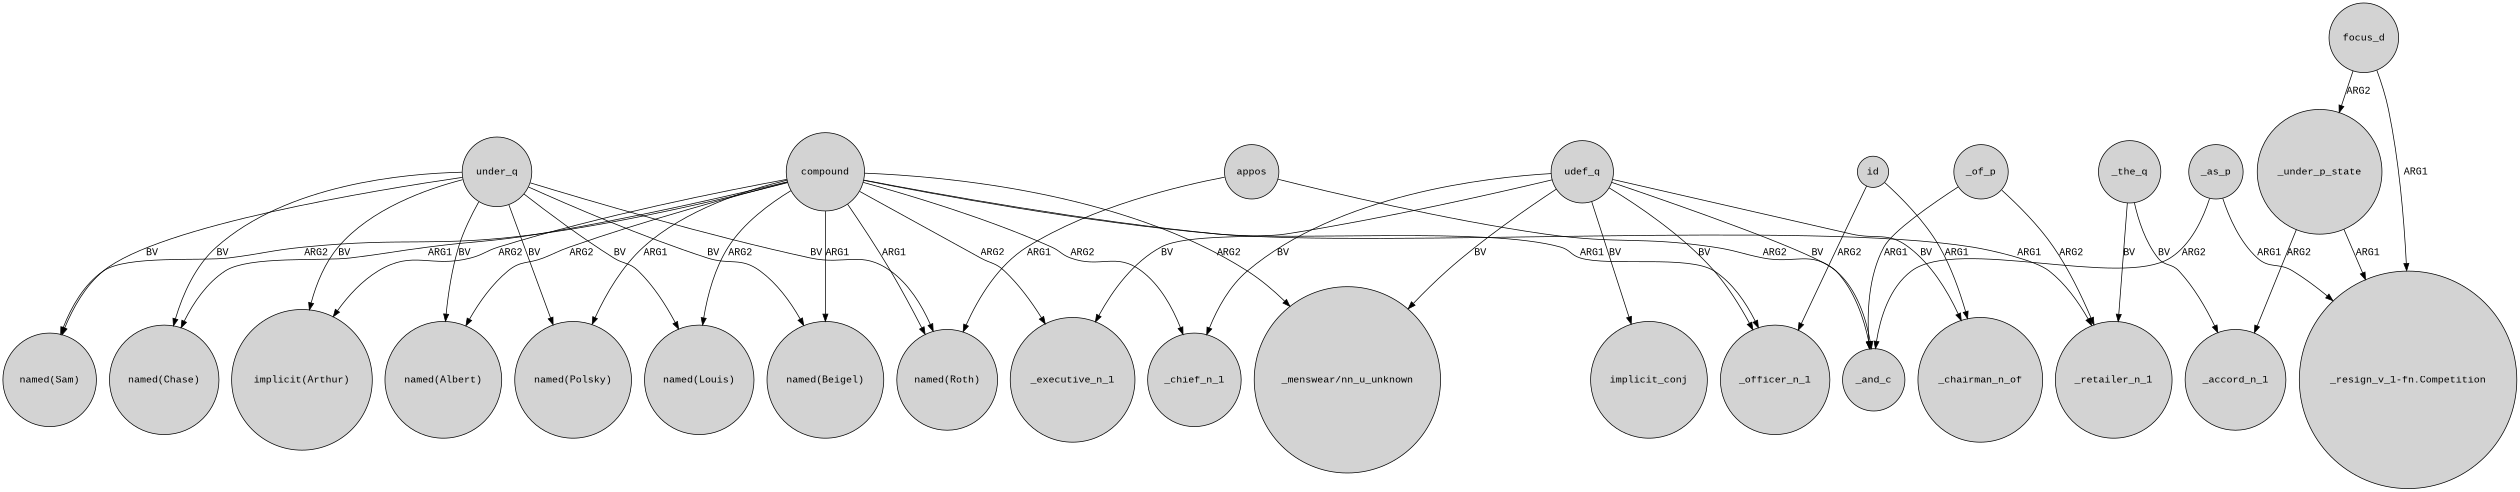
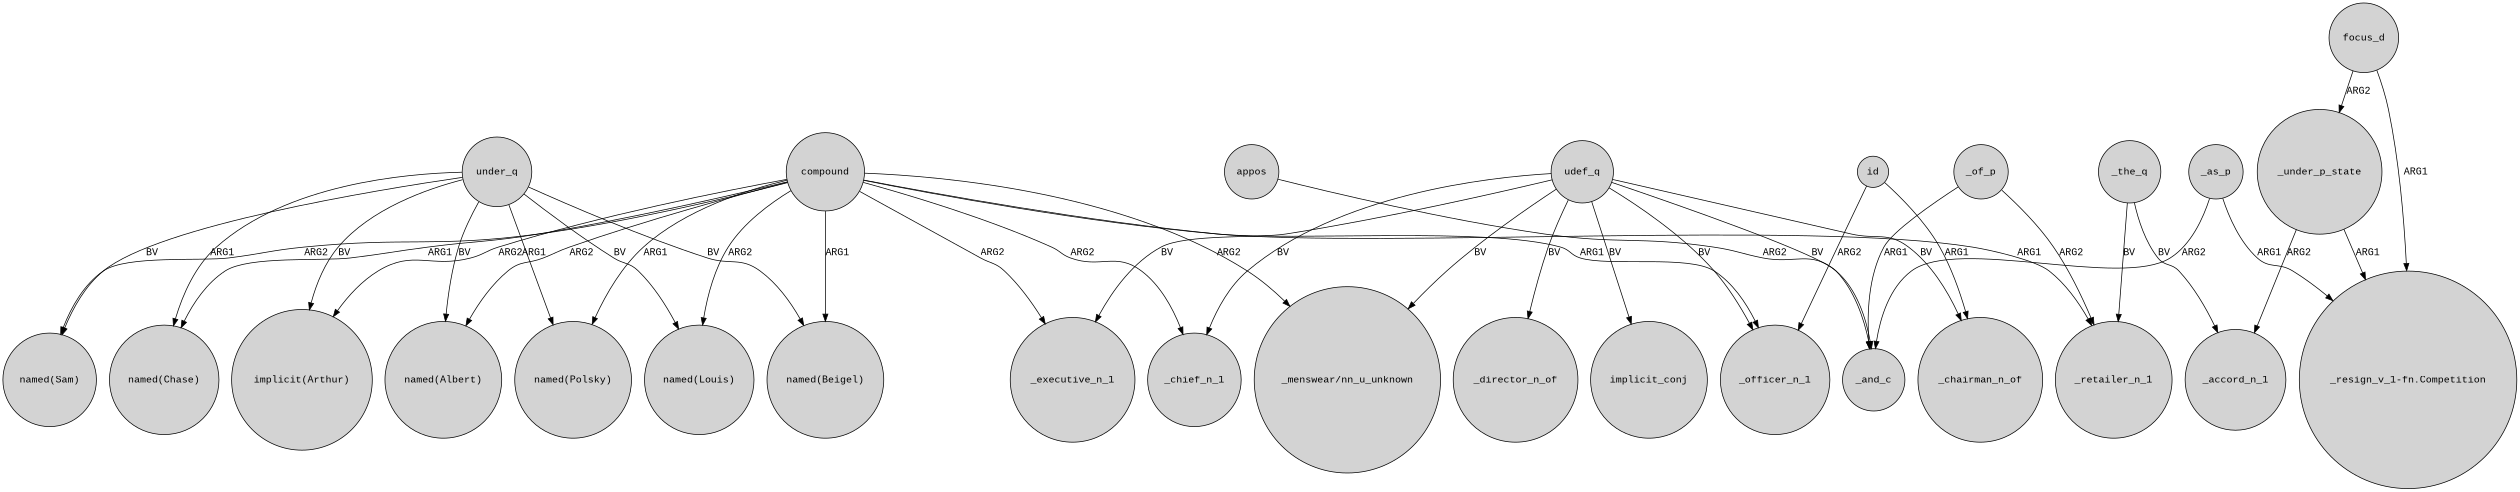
(223, 253) -> (223, 253)
(534, 253) -> (534, 253)
(947, 380) -> none
none -> (1516, 380)
